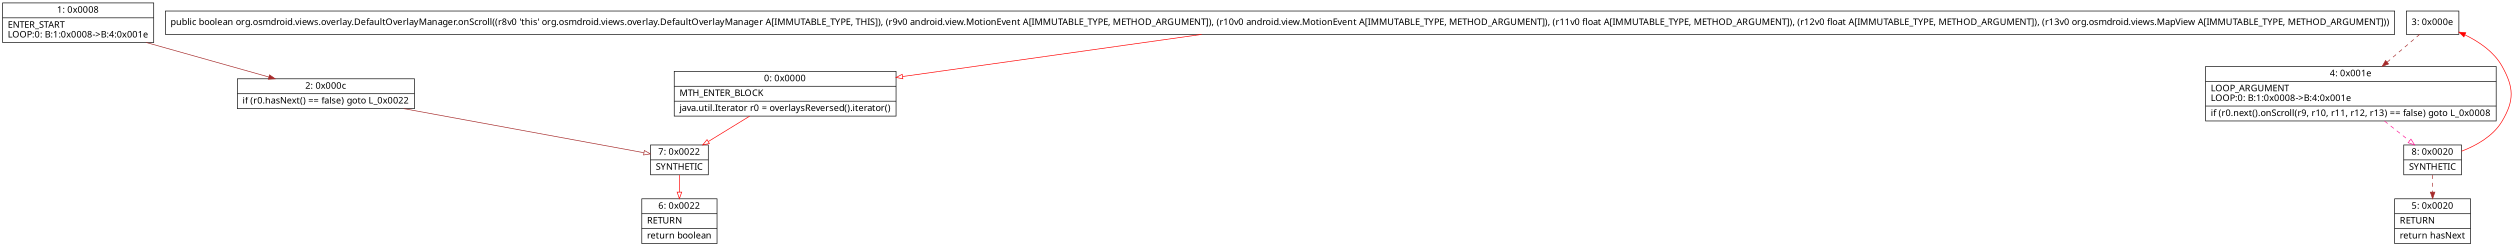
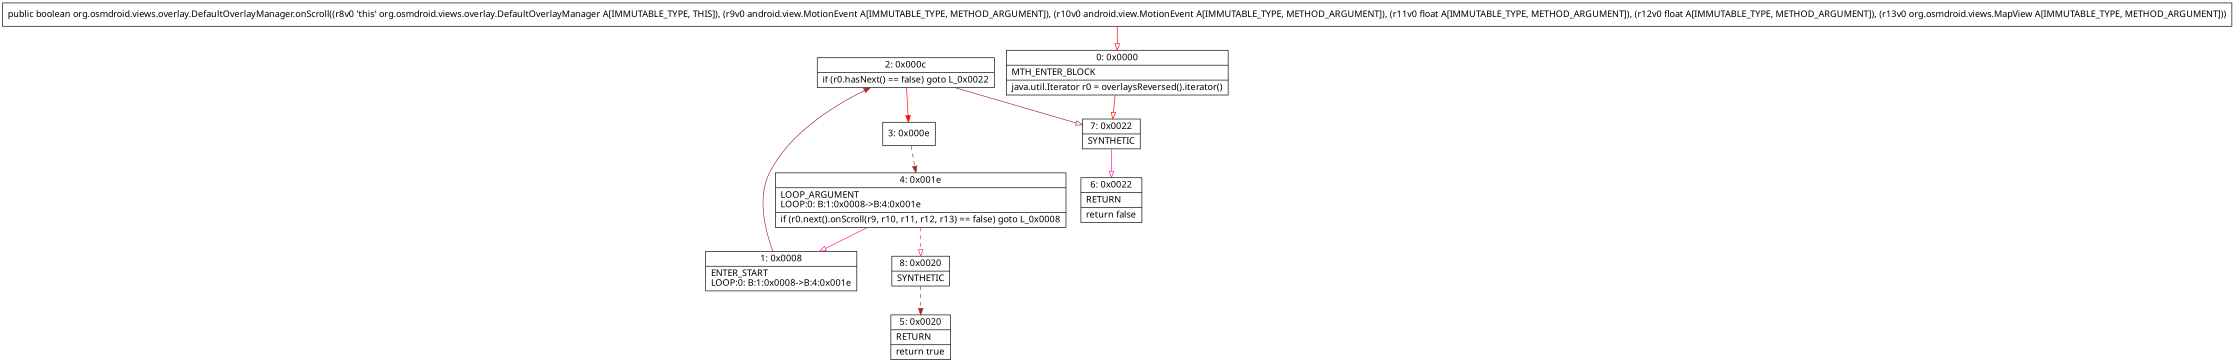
(2511, 95) -> (907, 102)
(679, 184) -> (1111, 160)
(679, 236) -> (1111, 215)
(2433, 236) -> (921, 352)
none -> (846, 238)
